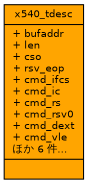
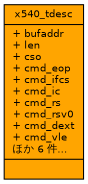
(39, 68) -> (42, 68)
